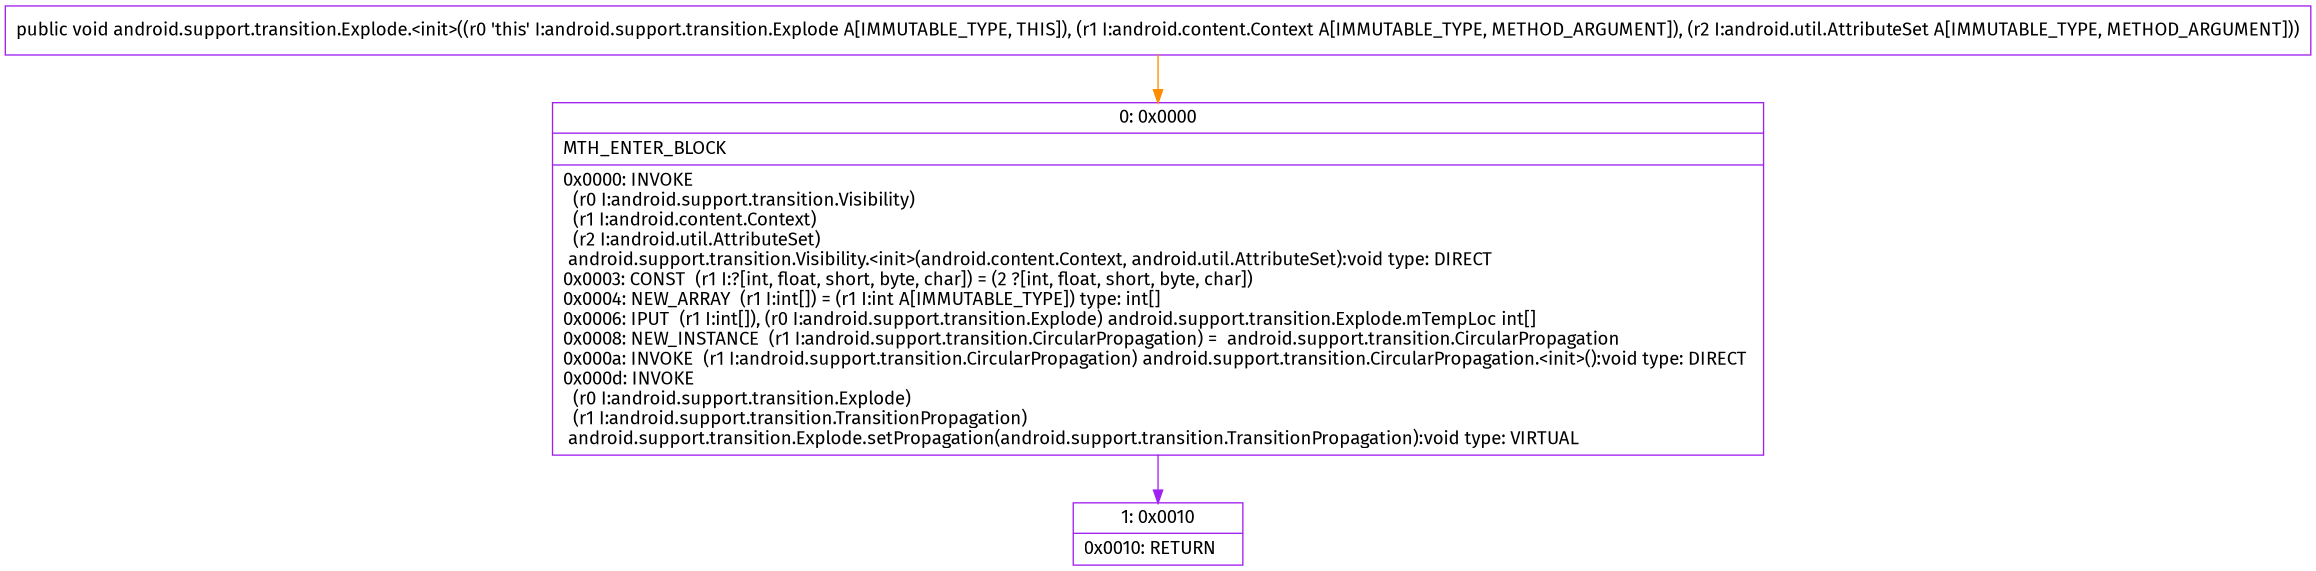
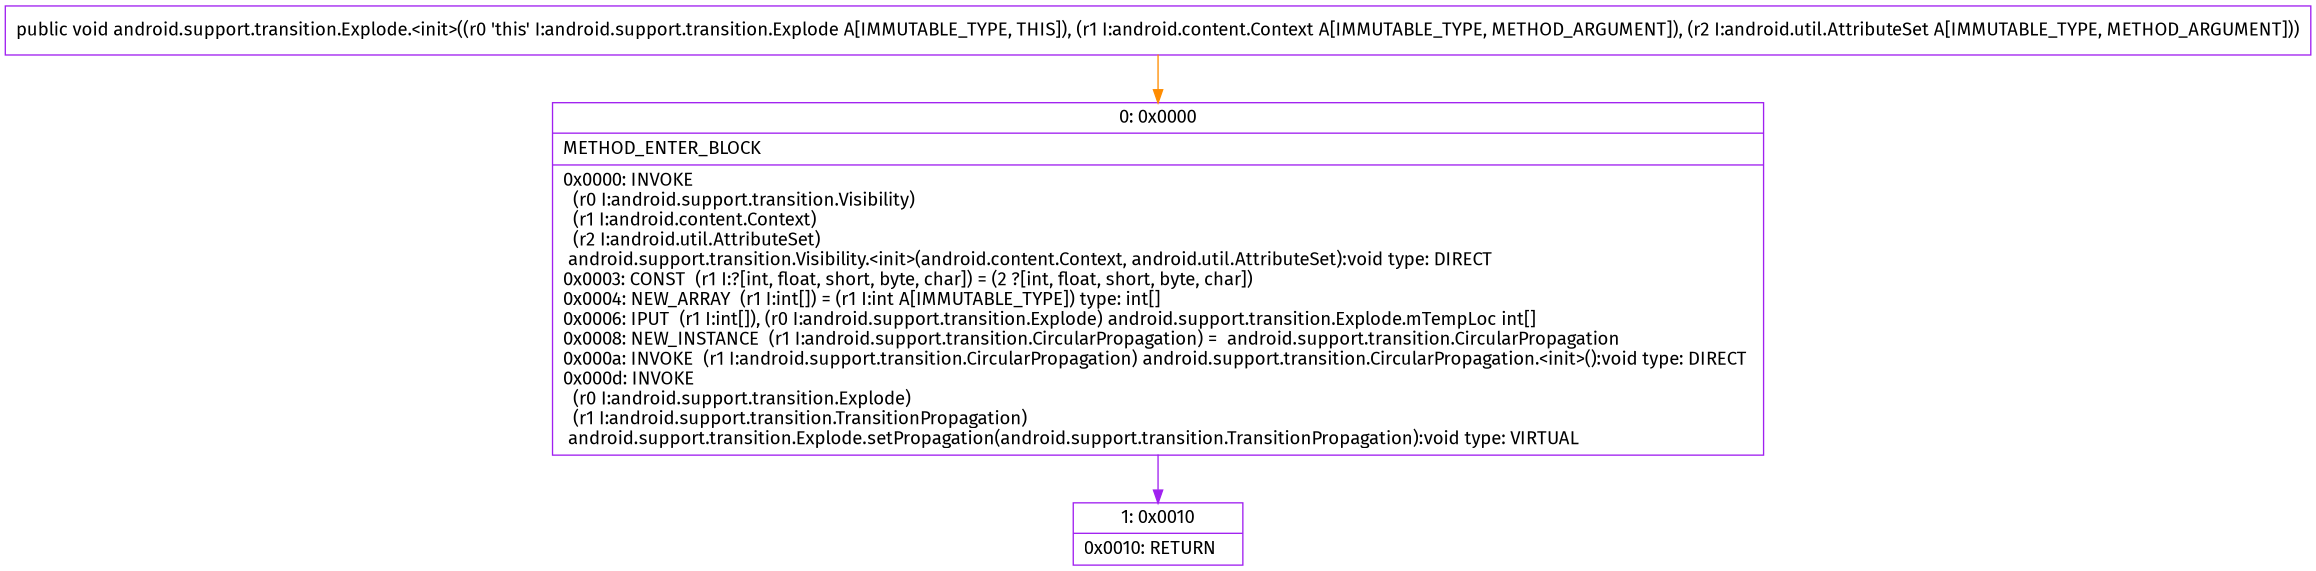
(645, 148) -> (663, 148)
